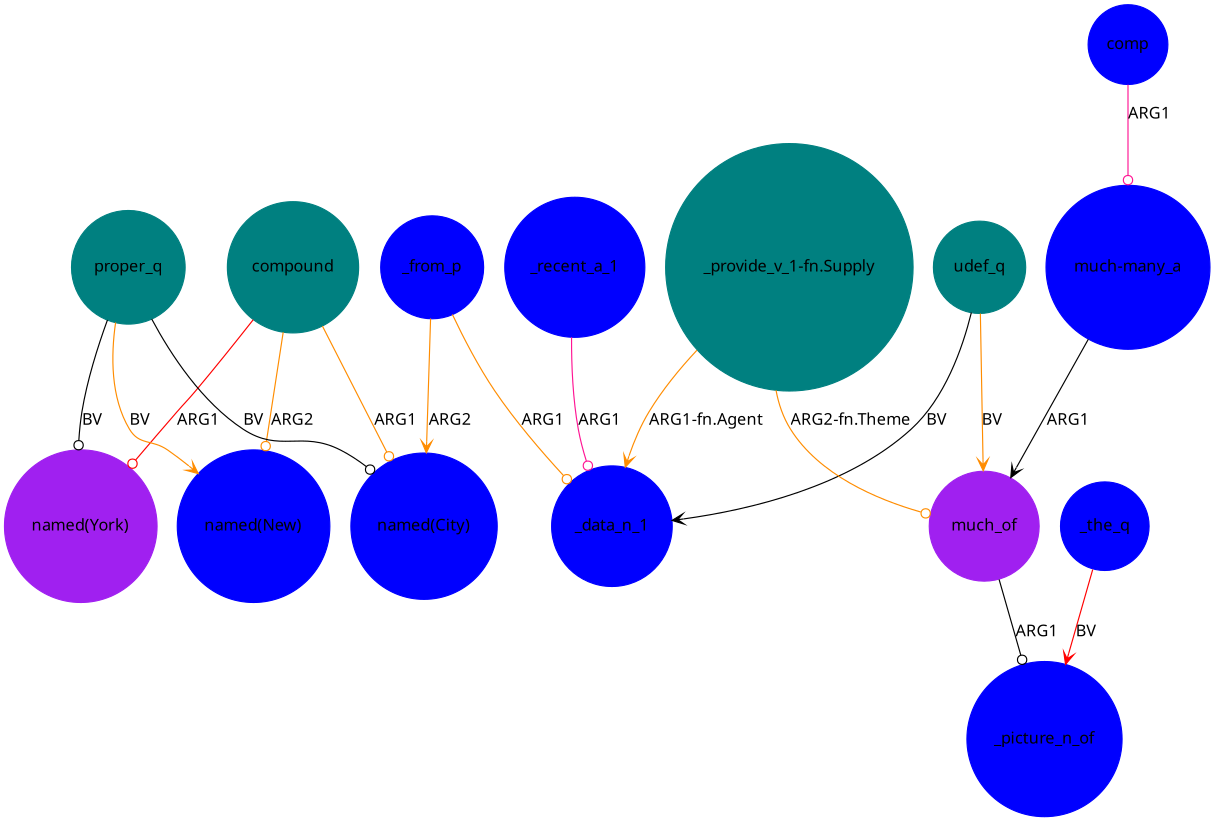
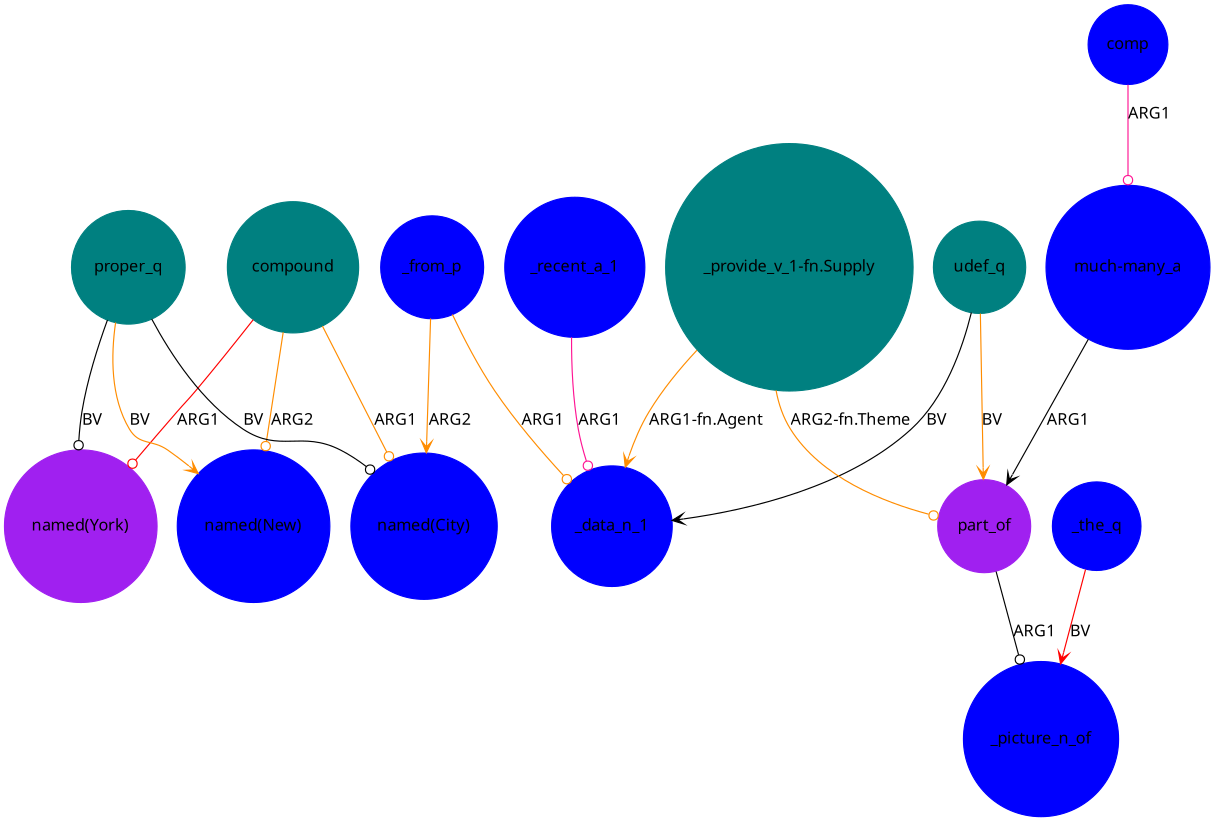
(984, 526) -> (984, 526)
